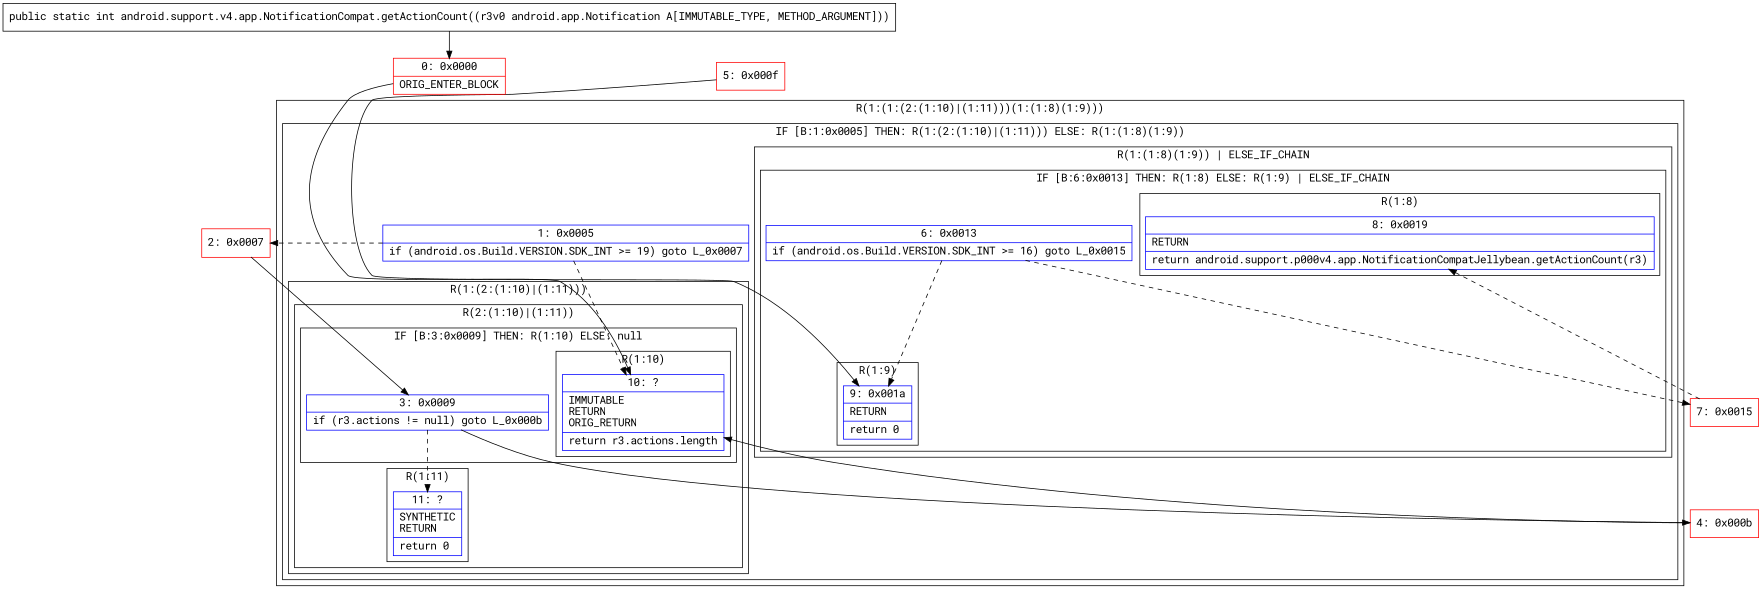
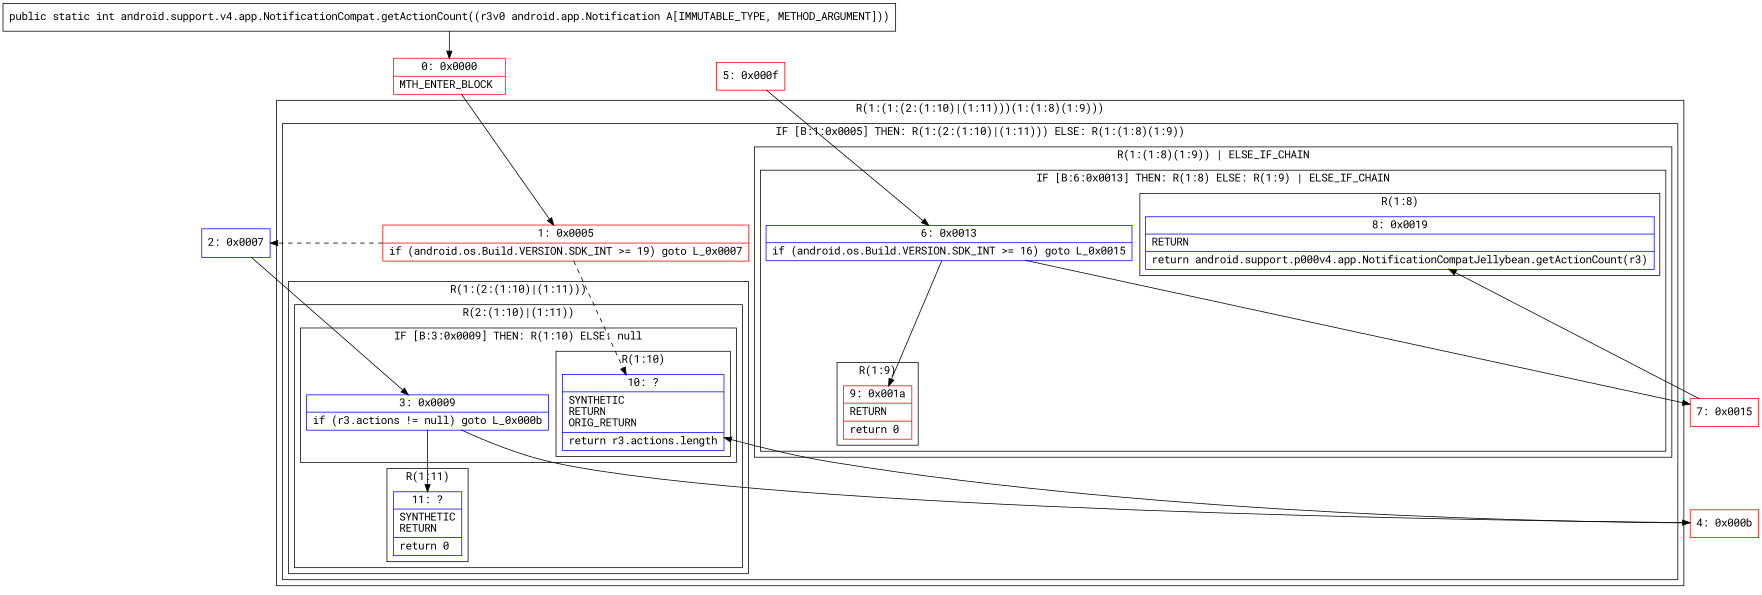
(449, 85) -> (446, 85)
(236, 243) -> (236, 243)
(566, 243) -> (566, 243)
(370, 272) -> (845, 155)
(346, 273) -> (505, 157)
(917, 320) -> (917, 320)
(1354, 332) -> (1354, 332)
(1578, 336) -> (1578, 336)
(597, 400) -> (597, 400)
(878, 413) -> (878, 413)
(428, 457) -> (428, 457)
